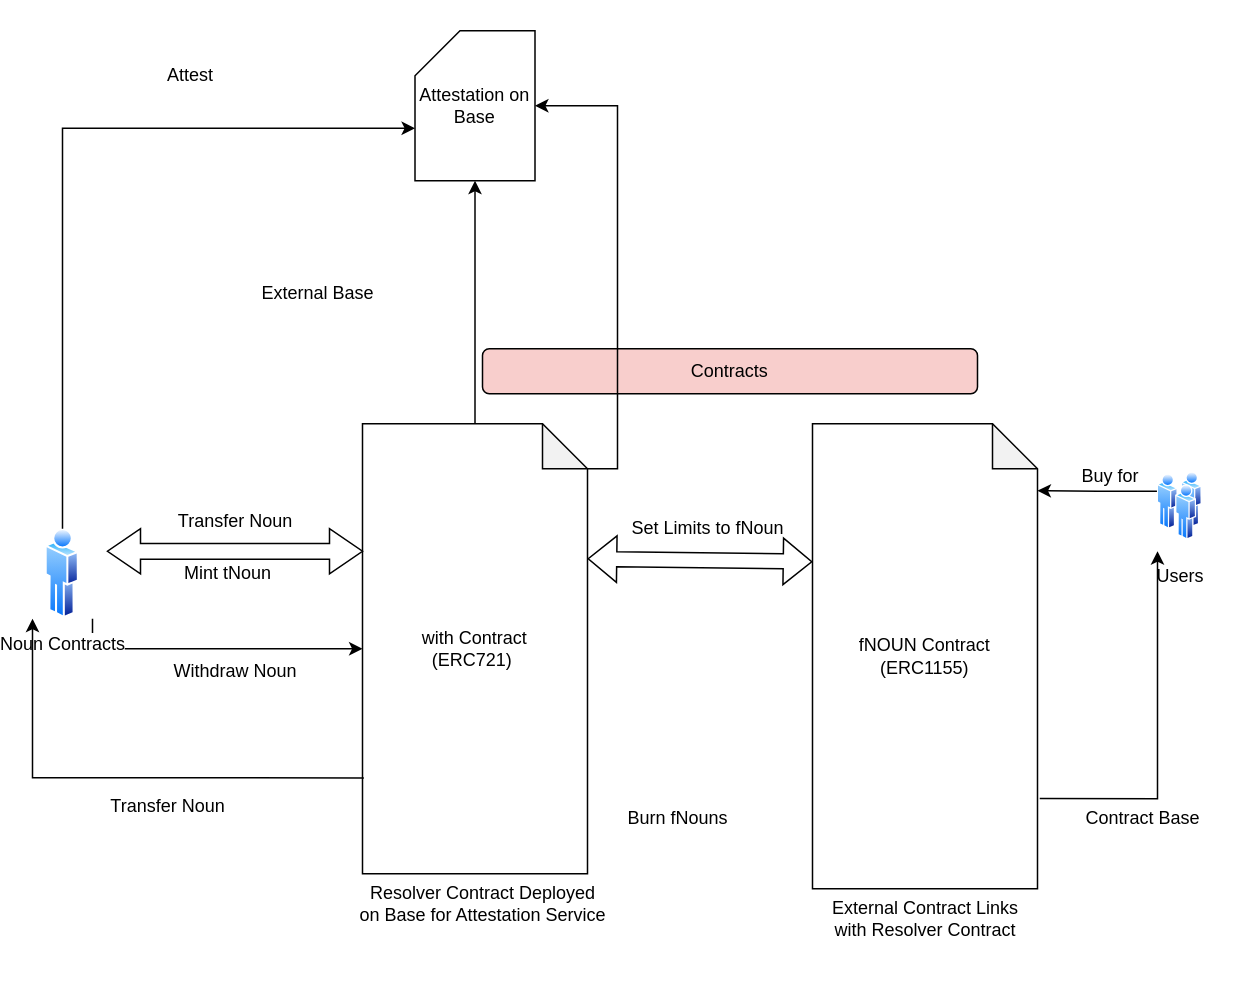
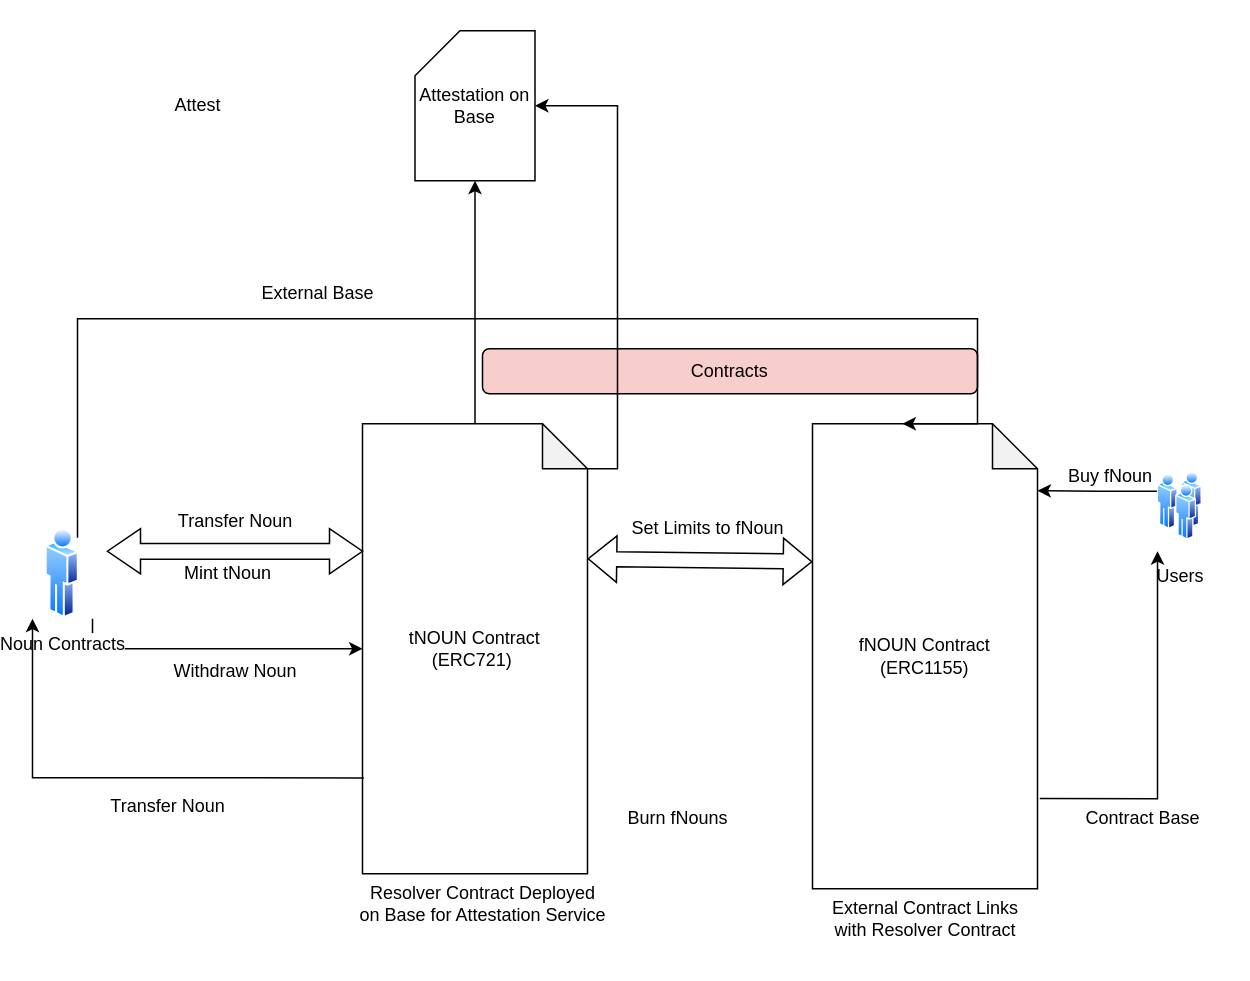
(190, 76) -> (197, 106)
(62, 157) -> none
none -> (434, 319)
(1113, 476) -> (1113, 476)
(475, 649) -> (475, 649)
